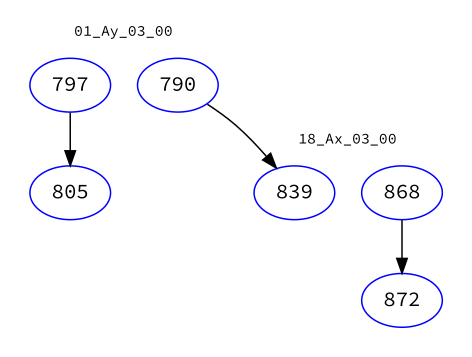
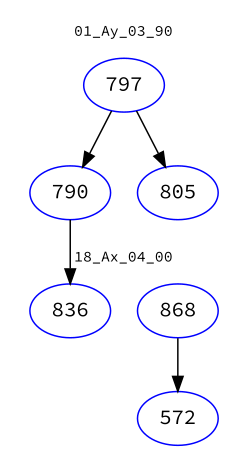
(124, 32) -> (124, 32)
none -> (101, 132)
(348, 140) -> (124, 258)
(294, 193) -> (70, 311)
(402, 300) -> (178, 418)
